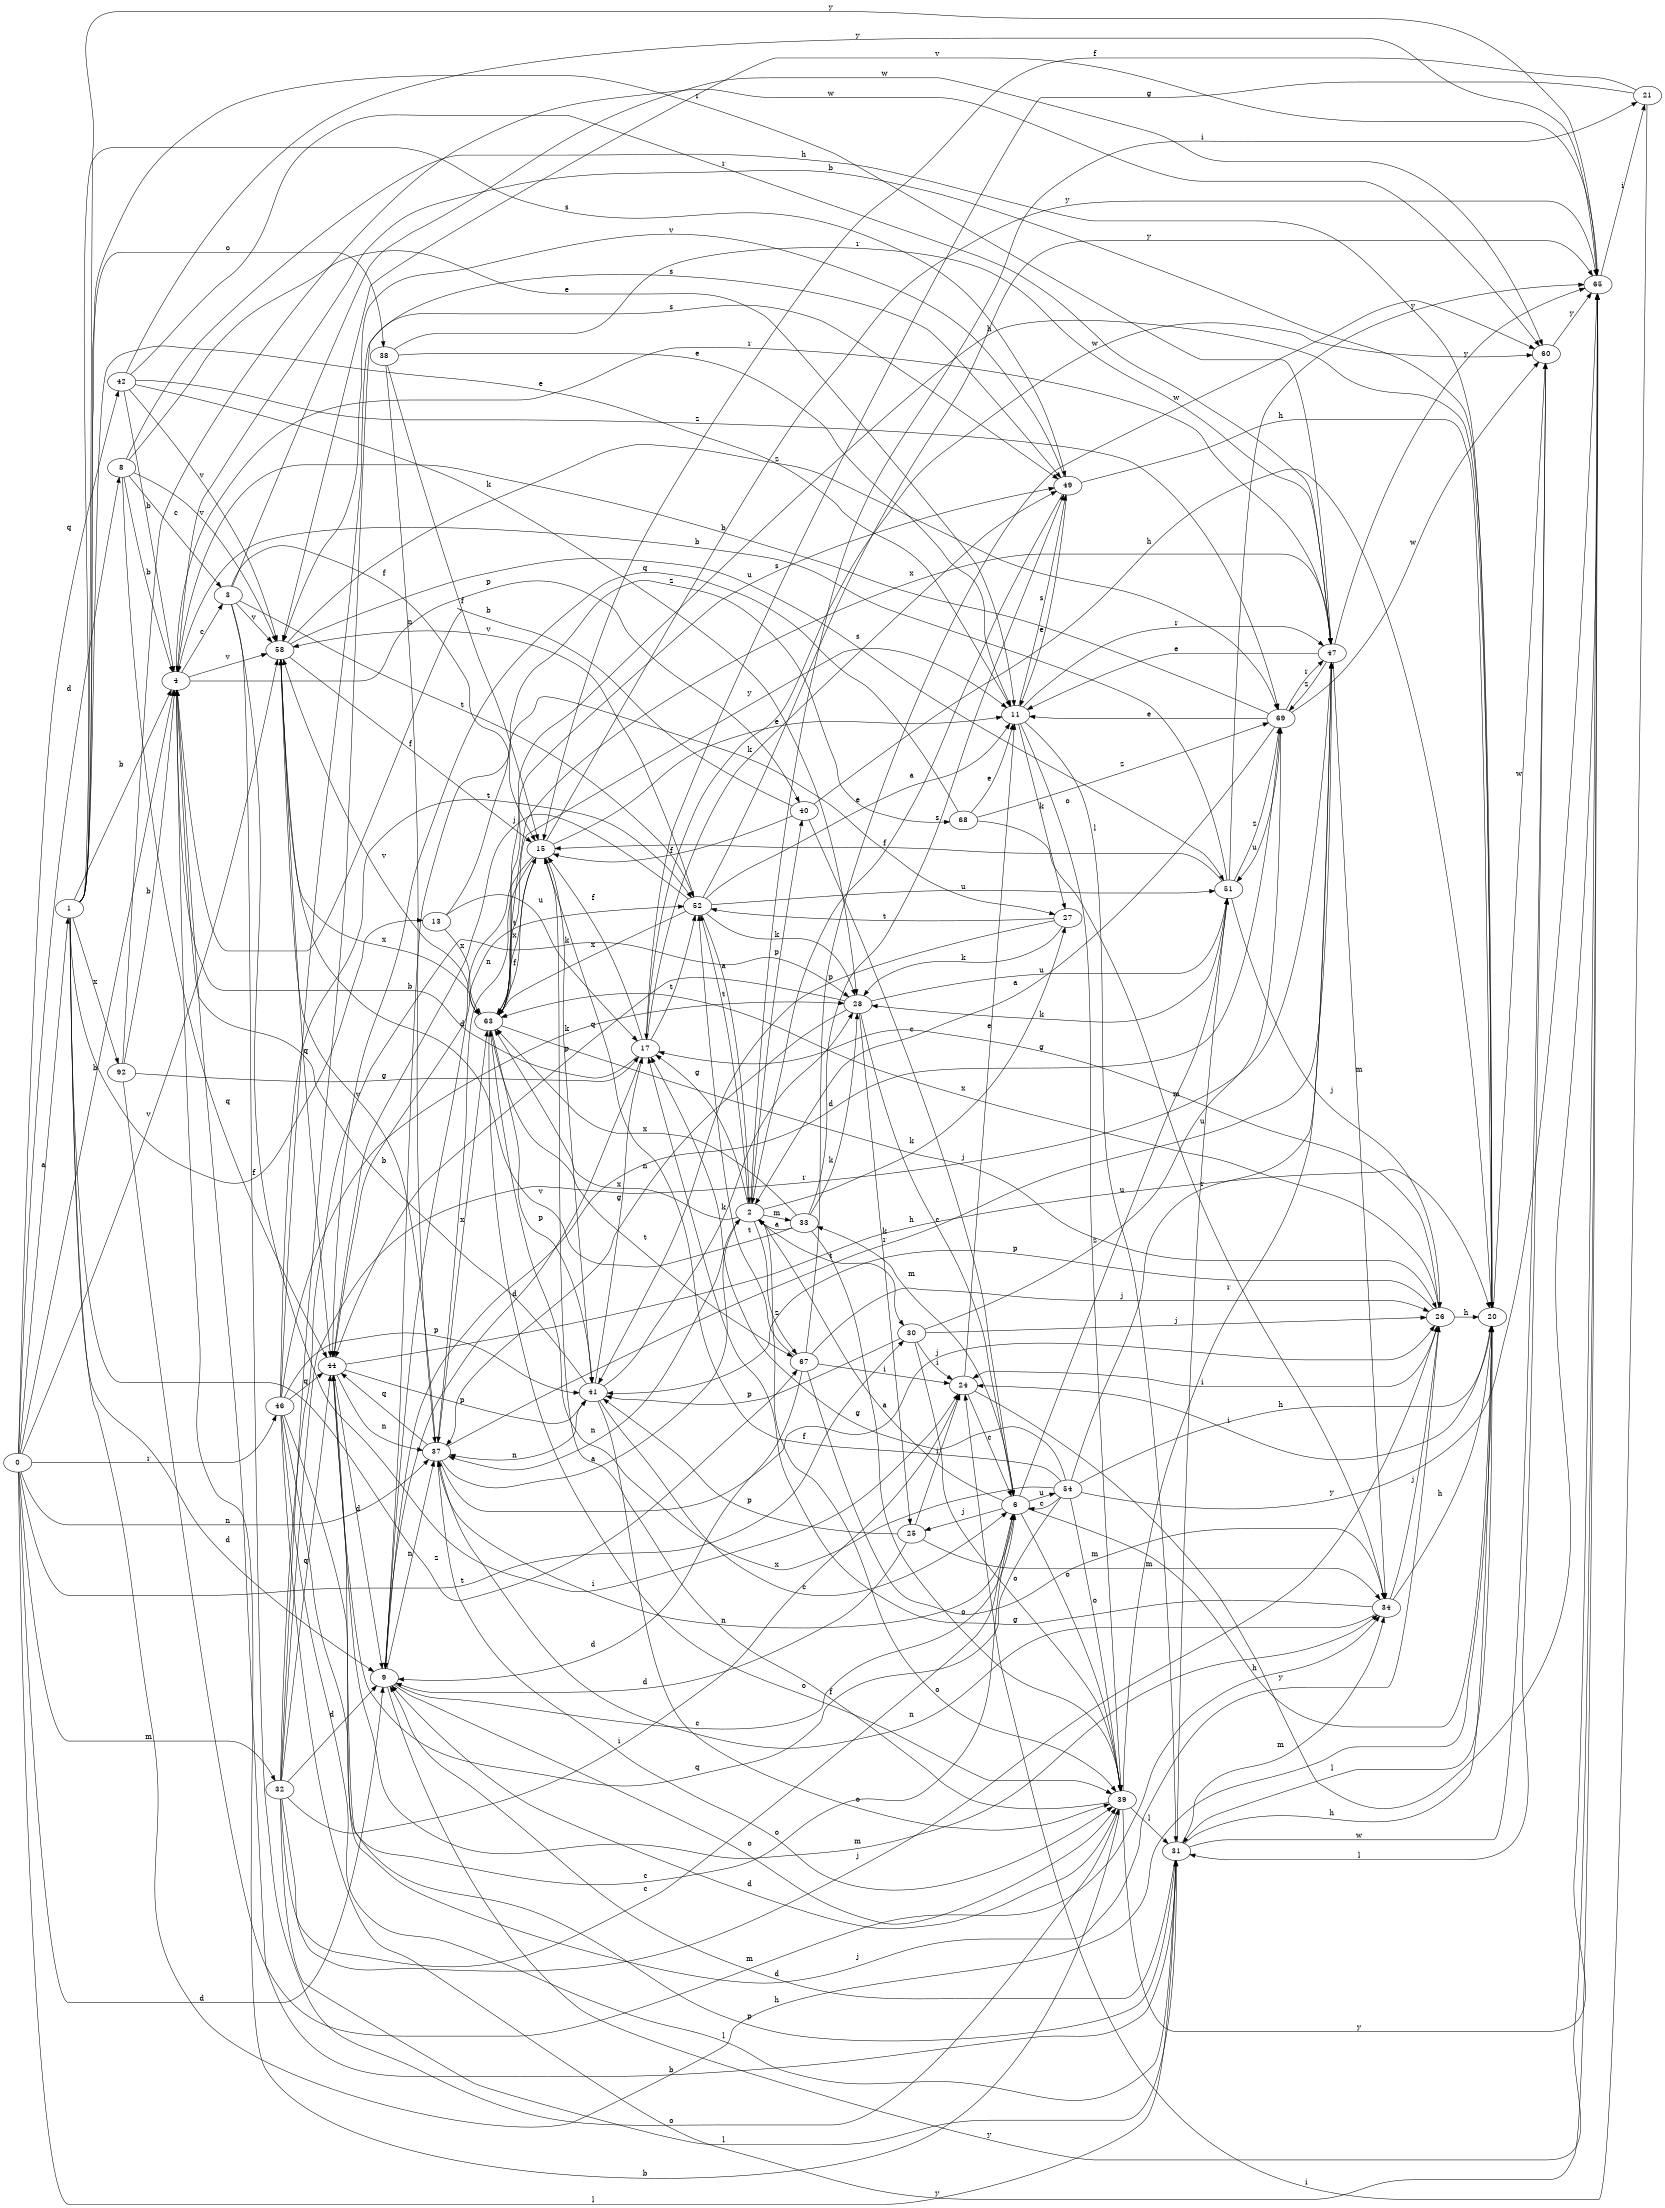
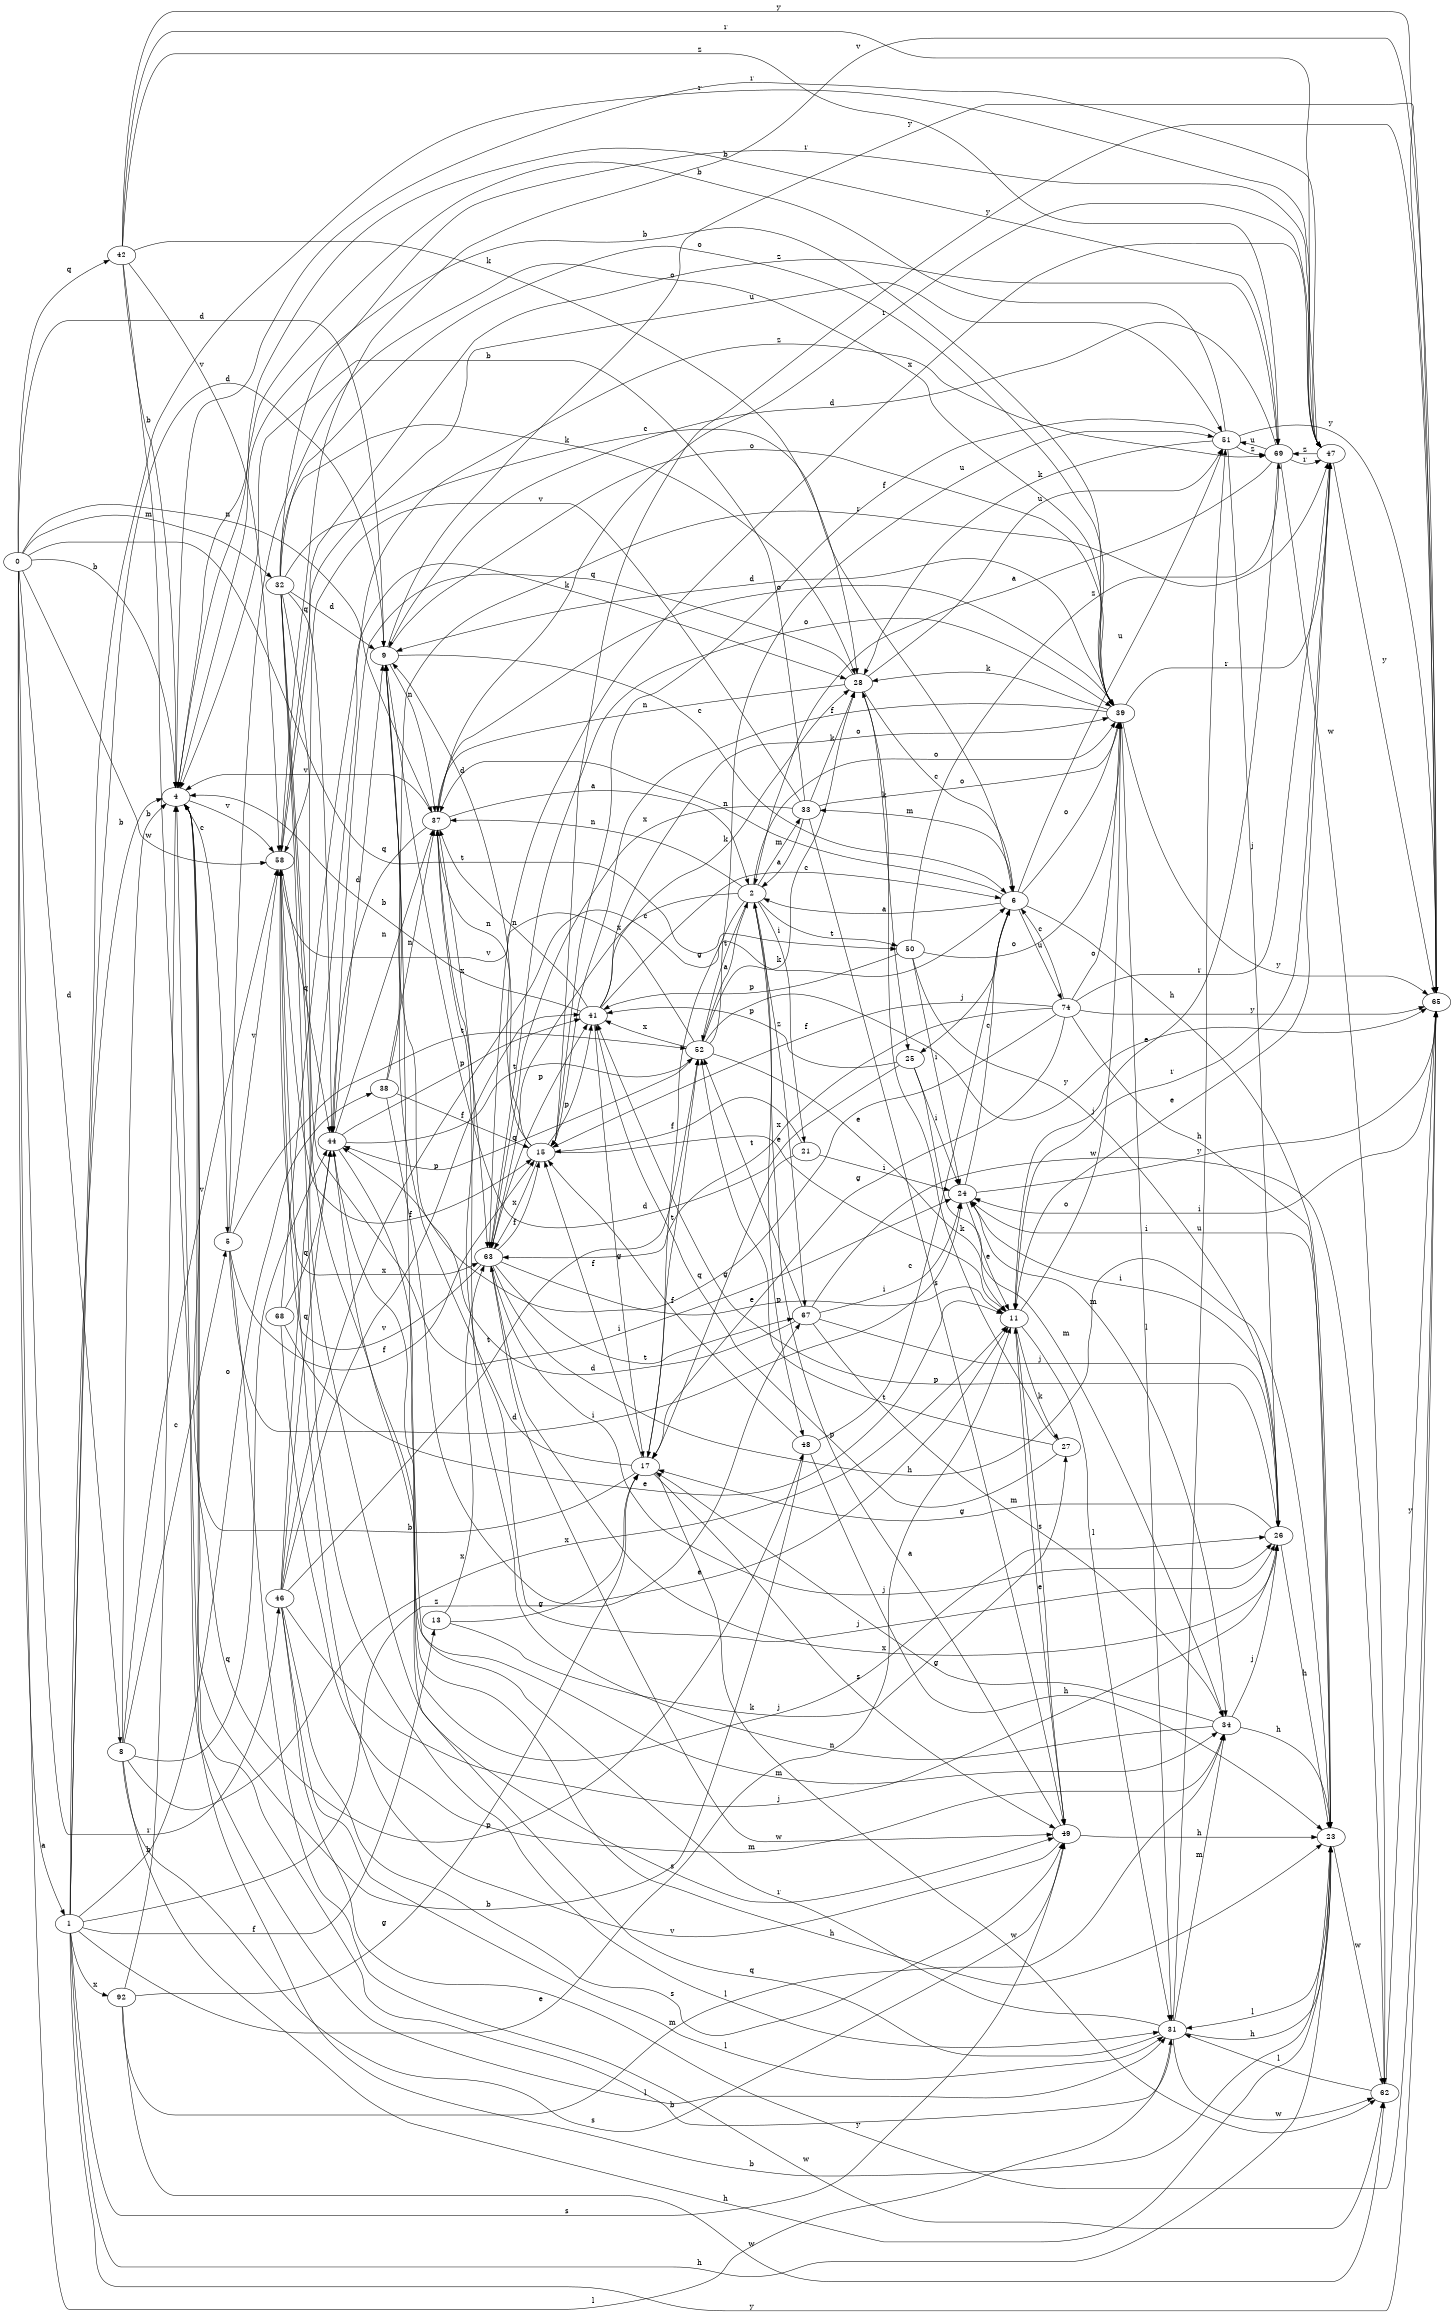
(1622, 193) -> (1270, 1212)
none -> (746, 261)
(567, 290) -> (567, 1540)
(1546, 354) -> (1385, 2093)
none -> (491, 360)
(777, 566) -> (779, 1837)
(228, 595) -> (228, 1242)
none -> (995, 674)
(750, 693) -> (752, 1300)
(804, 811) -> (806, 1445)
(515, 821) -> (515, 1138)
(433, 865) -> none
(541, 901) -> (541, 1604)
(591, 956) -> (648, 1036)
(316, 1046) -> (330, 774)
(1358, 1105) -> (1158, 1418)
(149, 1115) -> (149, 836)
(959, 1119) -> none
(1493, 1317) -> (1331, 1837)
(912, 1333) -> (910, 949)
(1068, 1489) -> (1066, 1008)
none -> (193, 1641)
(777, 1974) -> (779, 1892)
(750, 2017) -> (752, 1971)
none -> (563, 2118)
